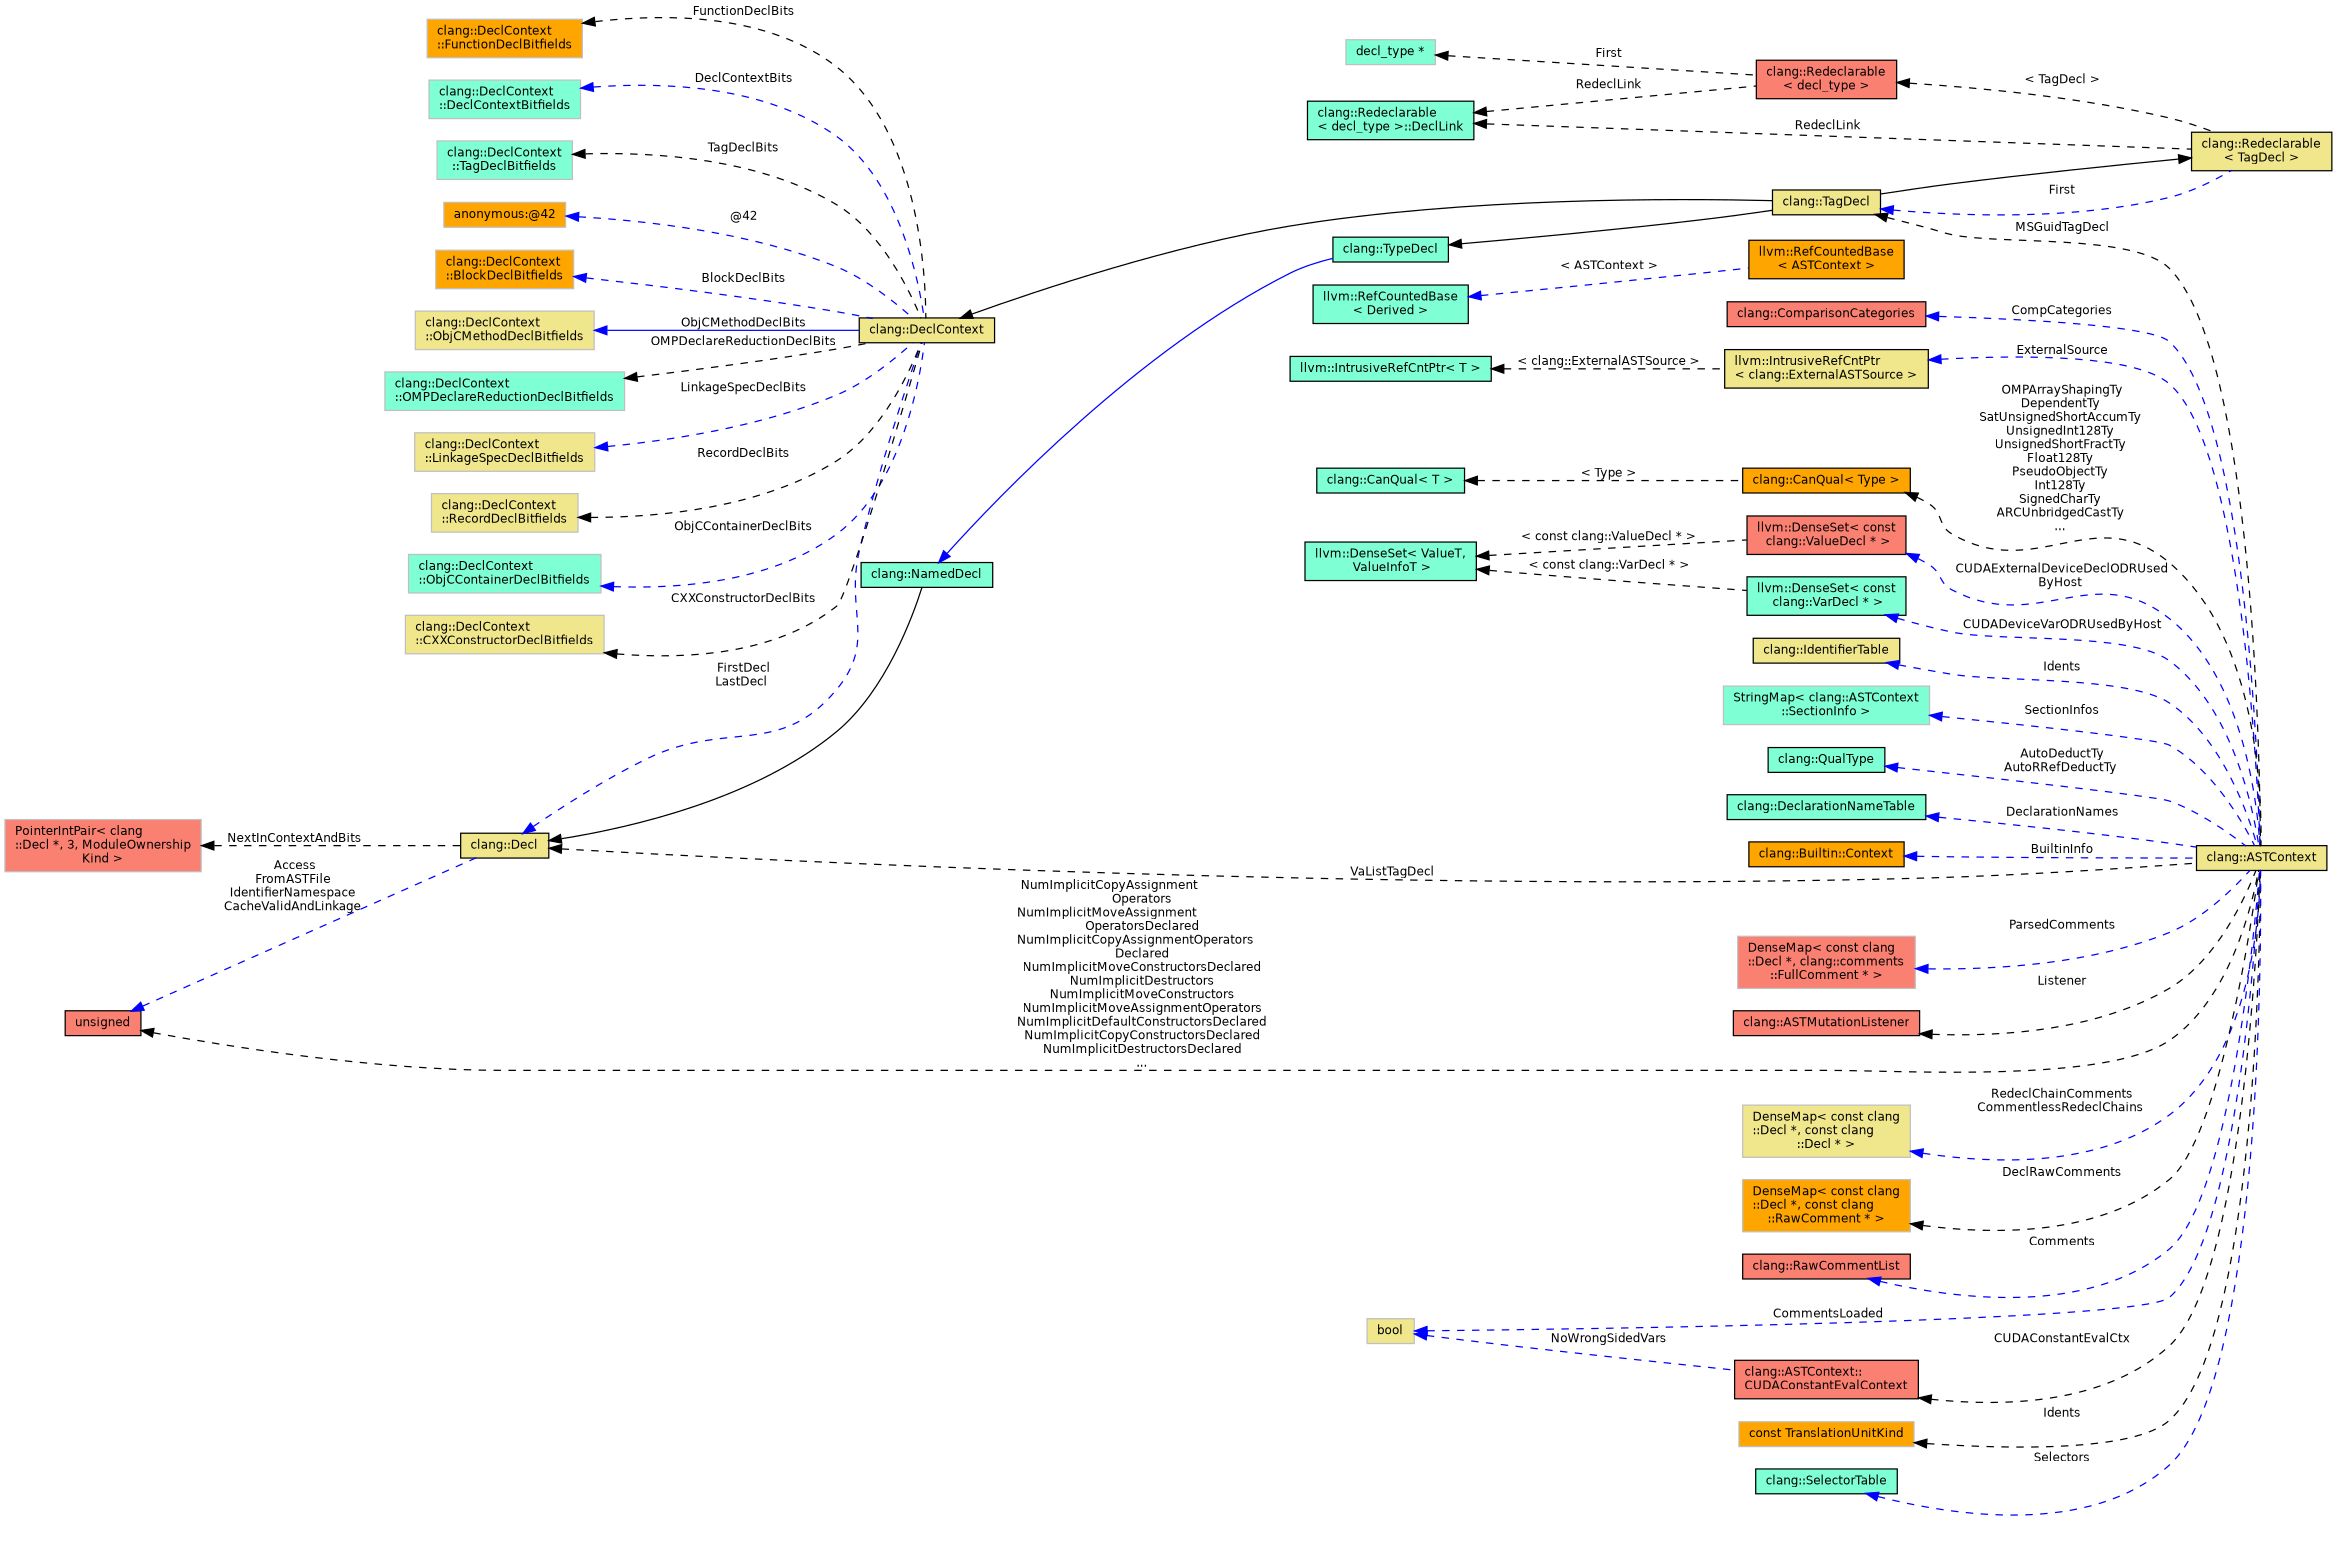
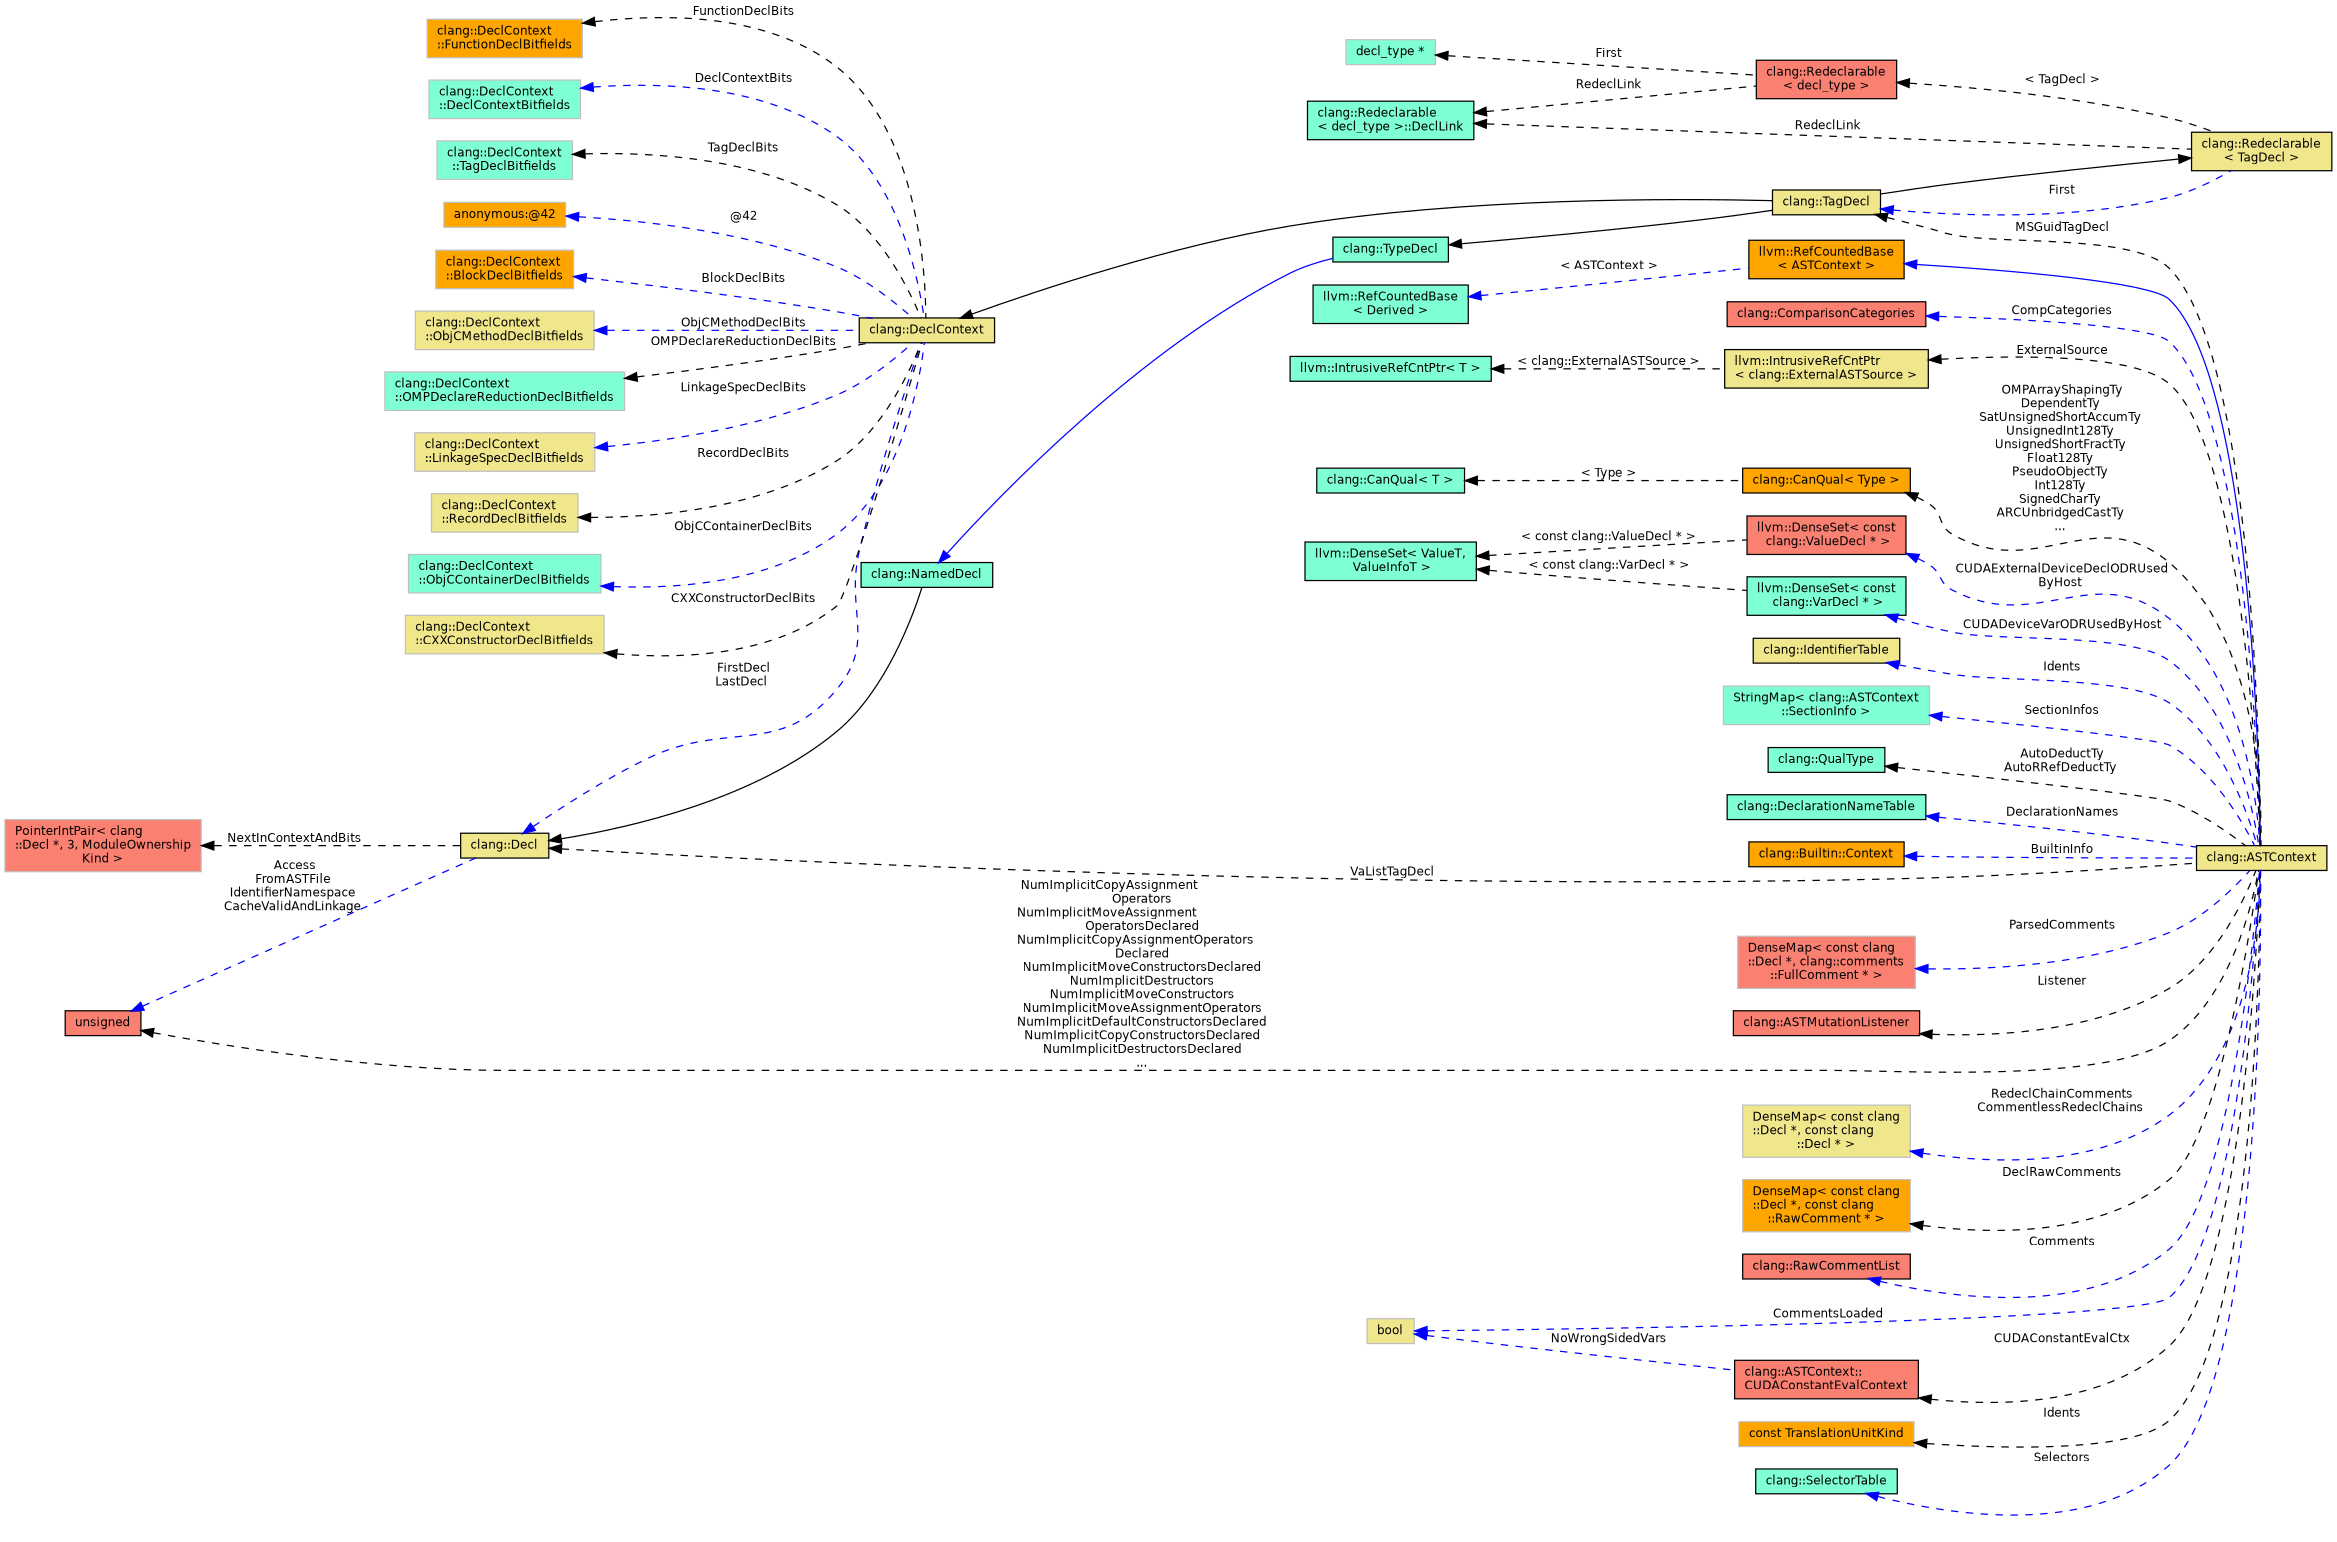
(733, 330) -> (733, 330)
none -> (2209, 380)
(2219, 494) -> (2219, 494)
(2078, 788) -> (2078, 788)
